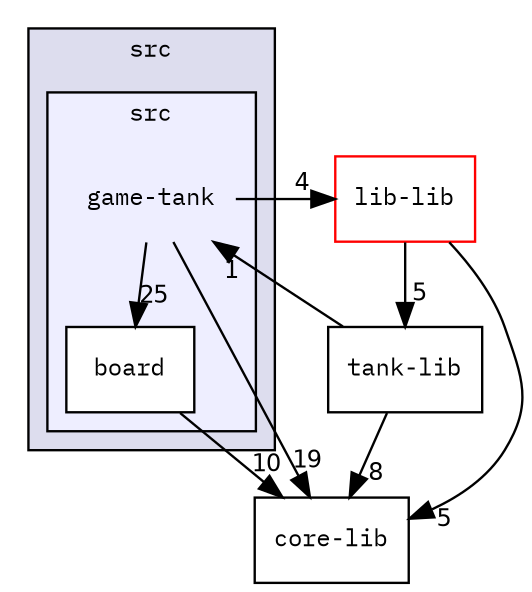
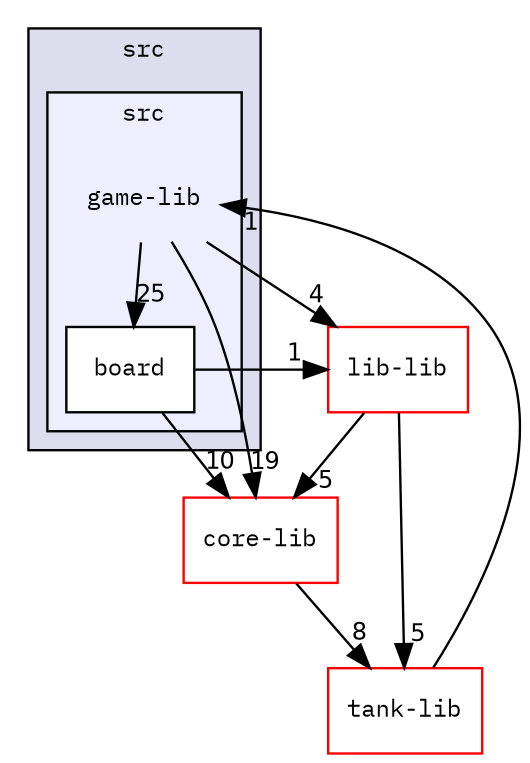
(152, 199) -> (145, 199)
none -> (277, 370)
(405, 370) -> (405, 711)
(373, 444) -> (325, 617)
(332, 540) -> (261, 540)
